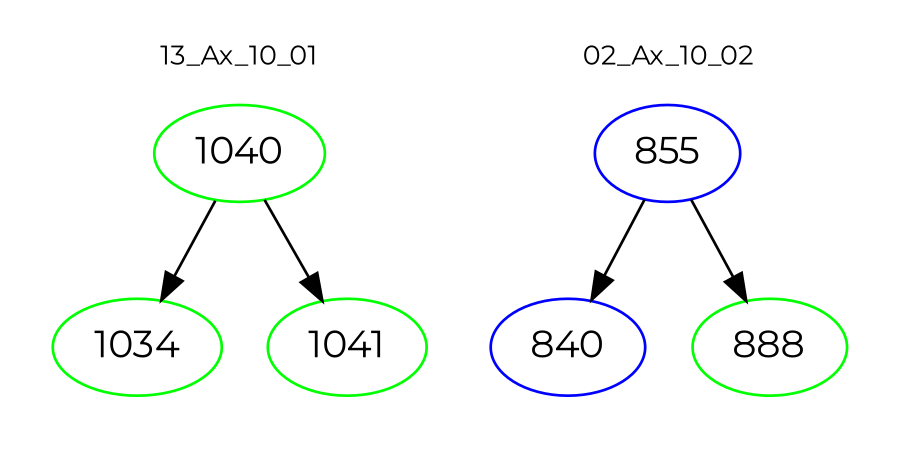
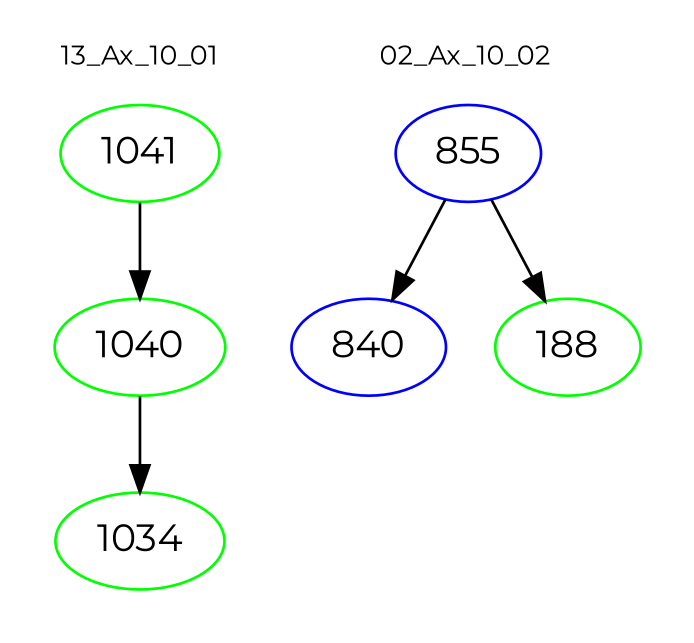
(287, 239) -> (140, 237)
(770, 347) -> (568, 347)
